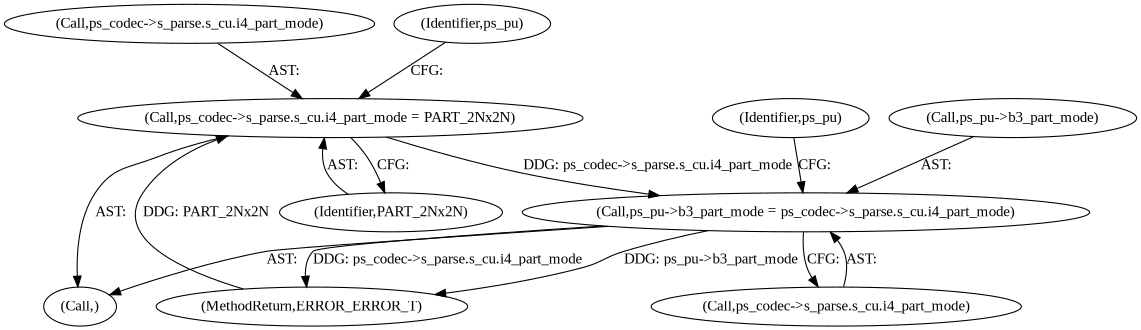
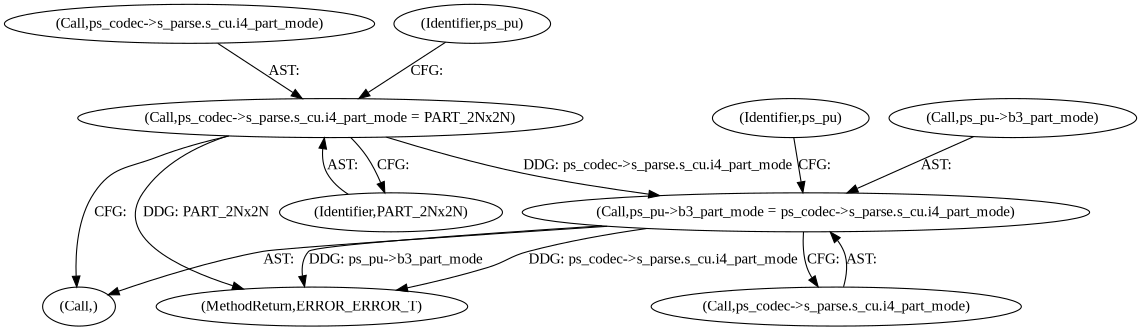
(113, 212) -> (113, 212)
(137, 226) -> (136, 215)
